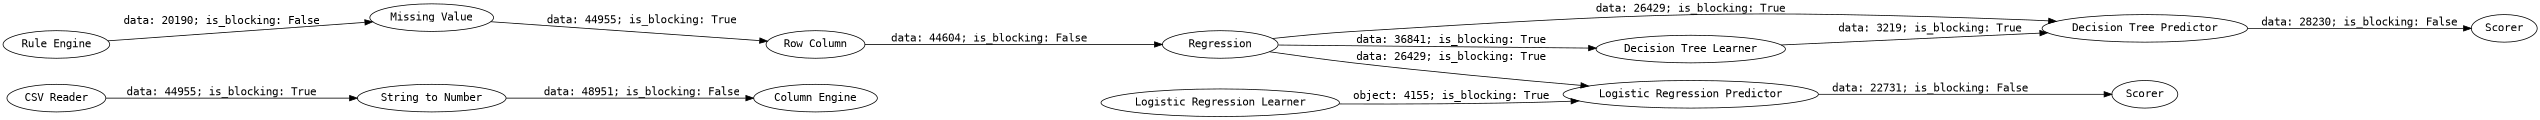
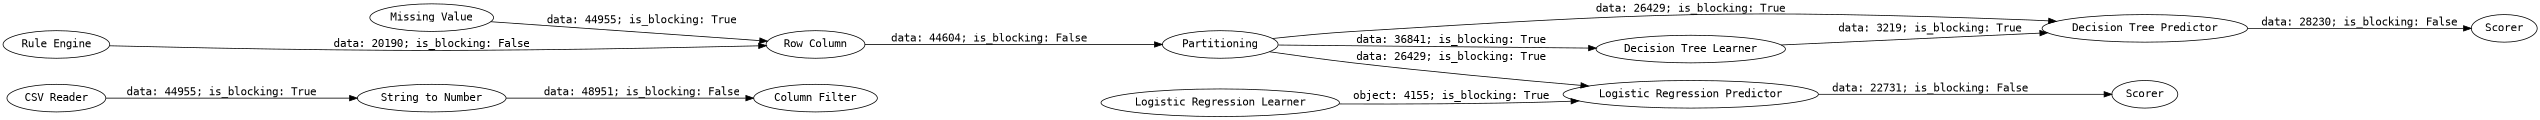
(236, 32) -> (434, 50)
(1220, 44) -> (1220, 44)
(816, 98) -> (816, 98)
